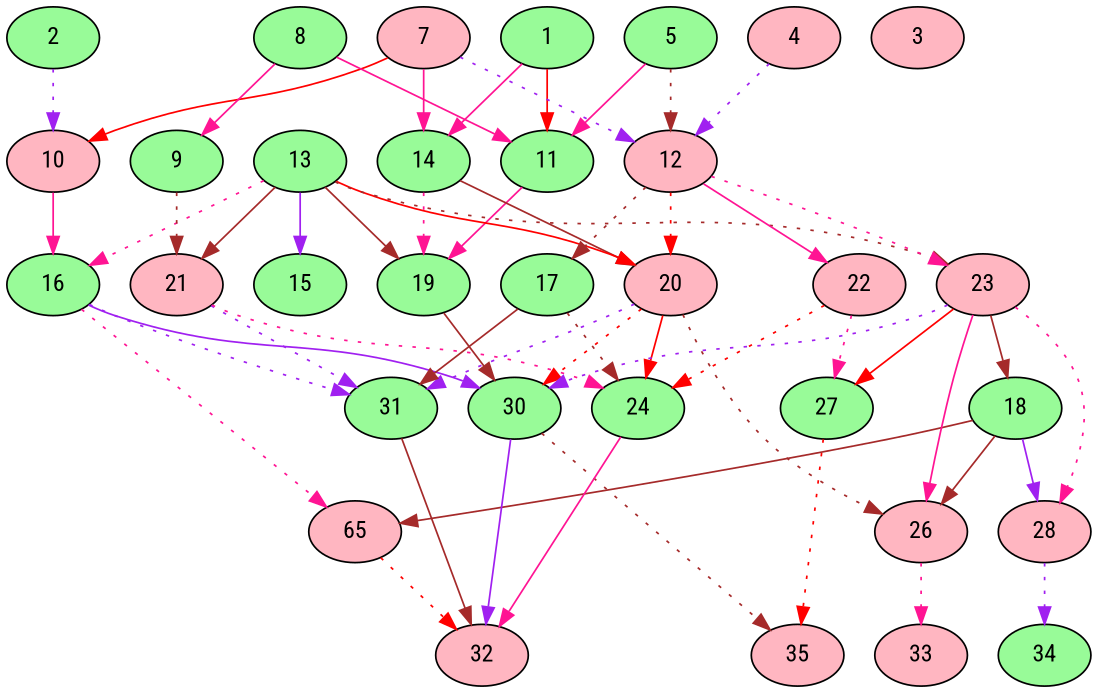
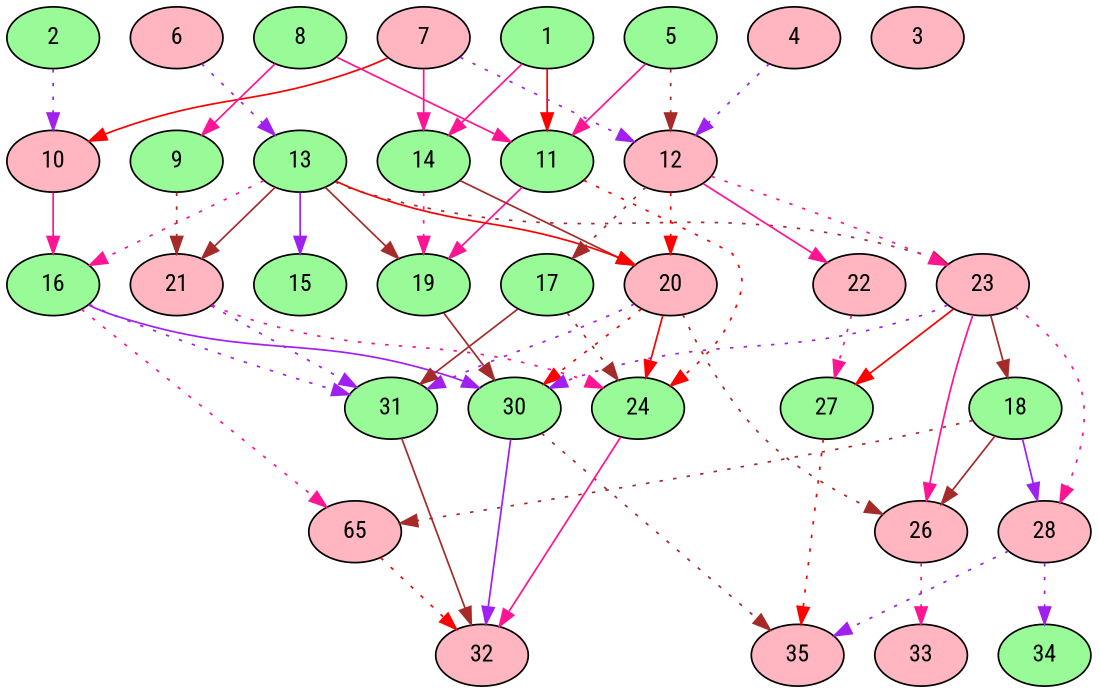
none -> (177, 38)
(773, 333) -> (722, 248)
(696, 475) -> (696, 475)
none -> (933, 588)
